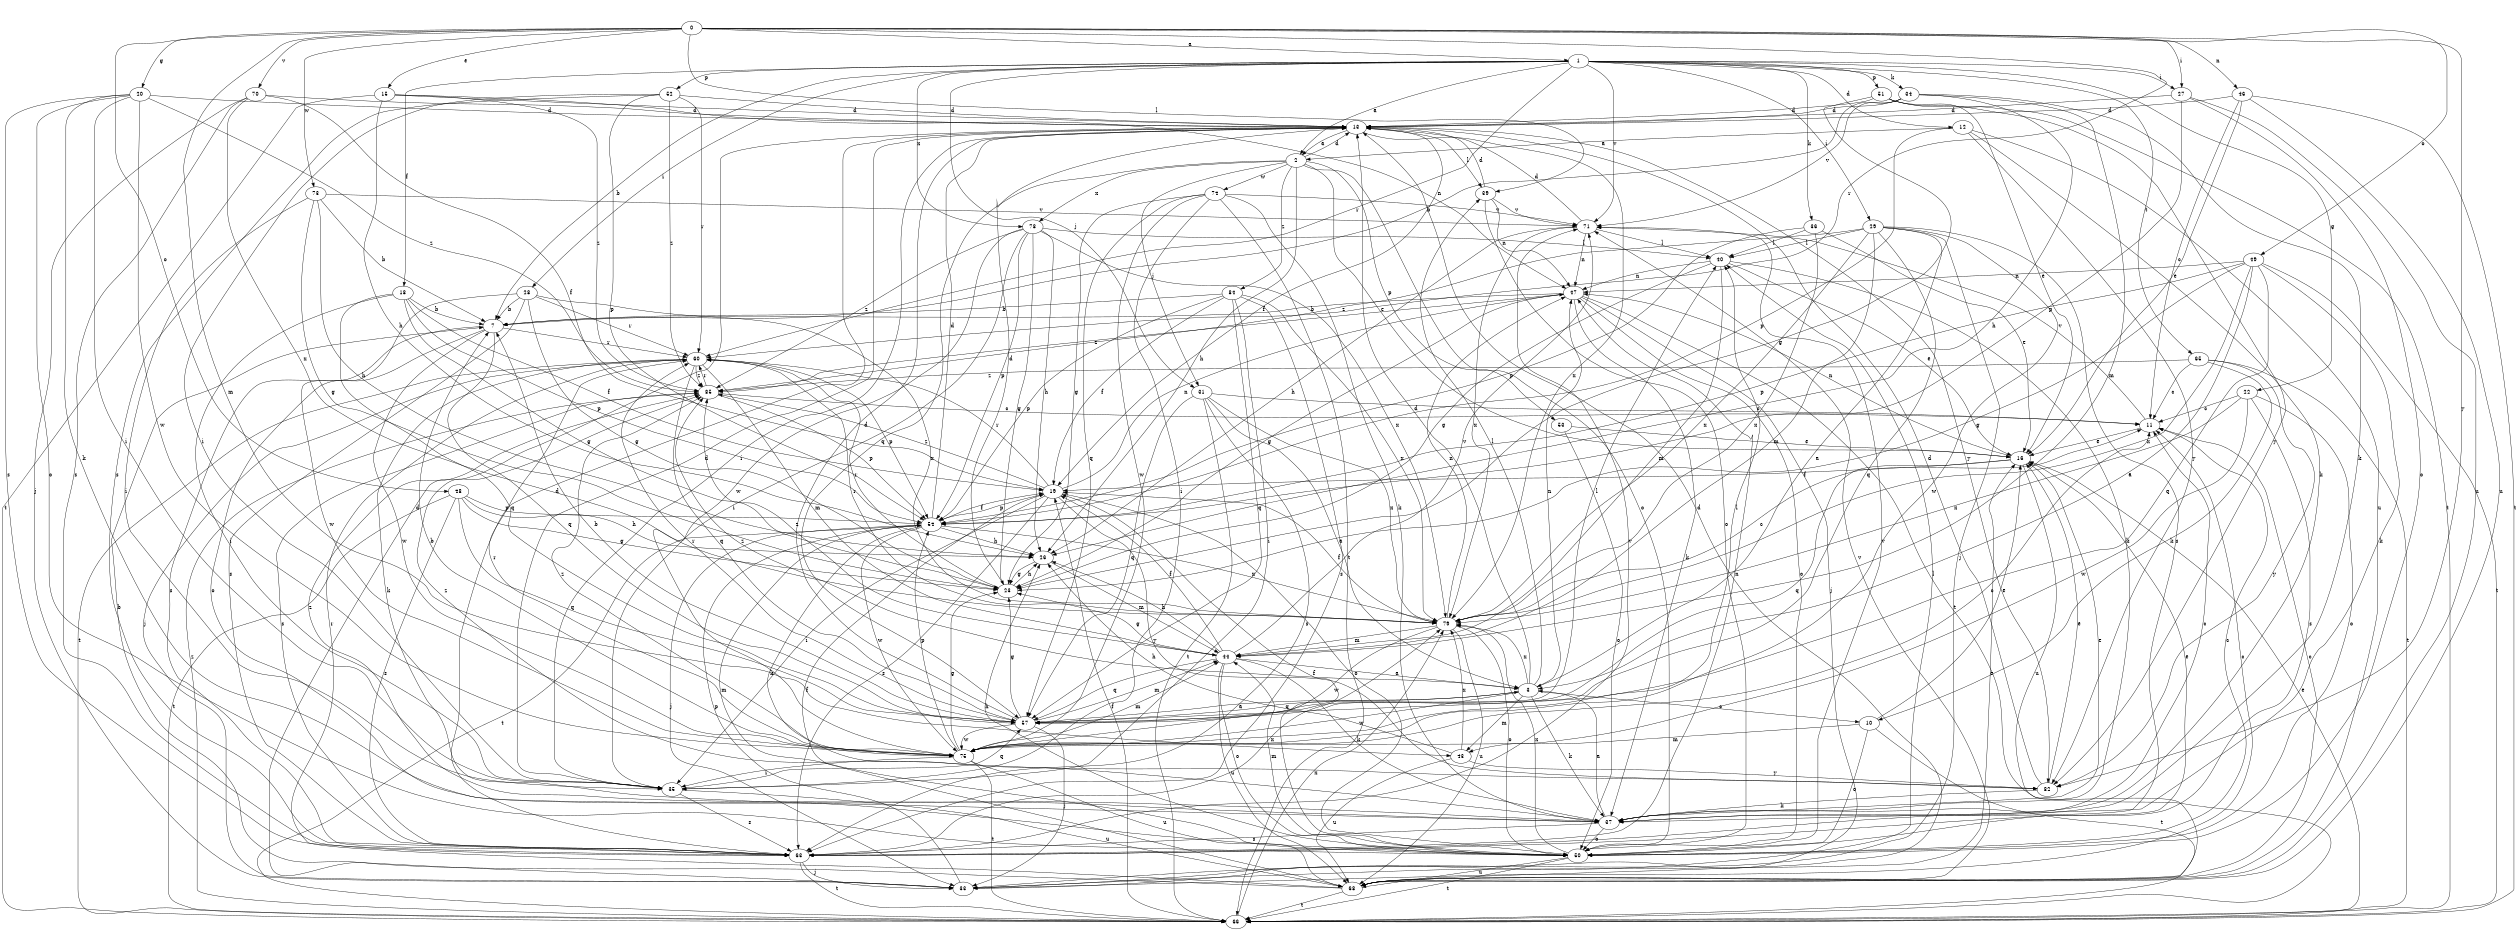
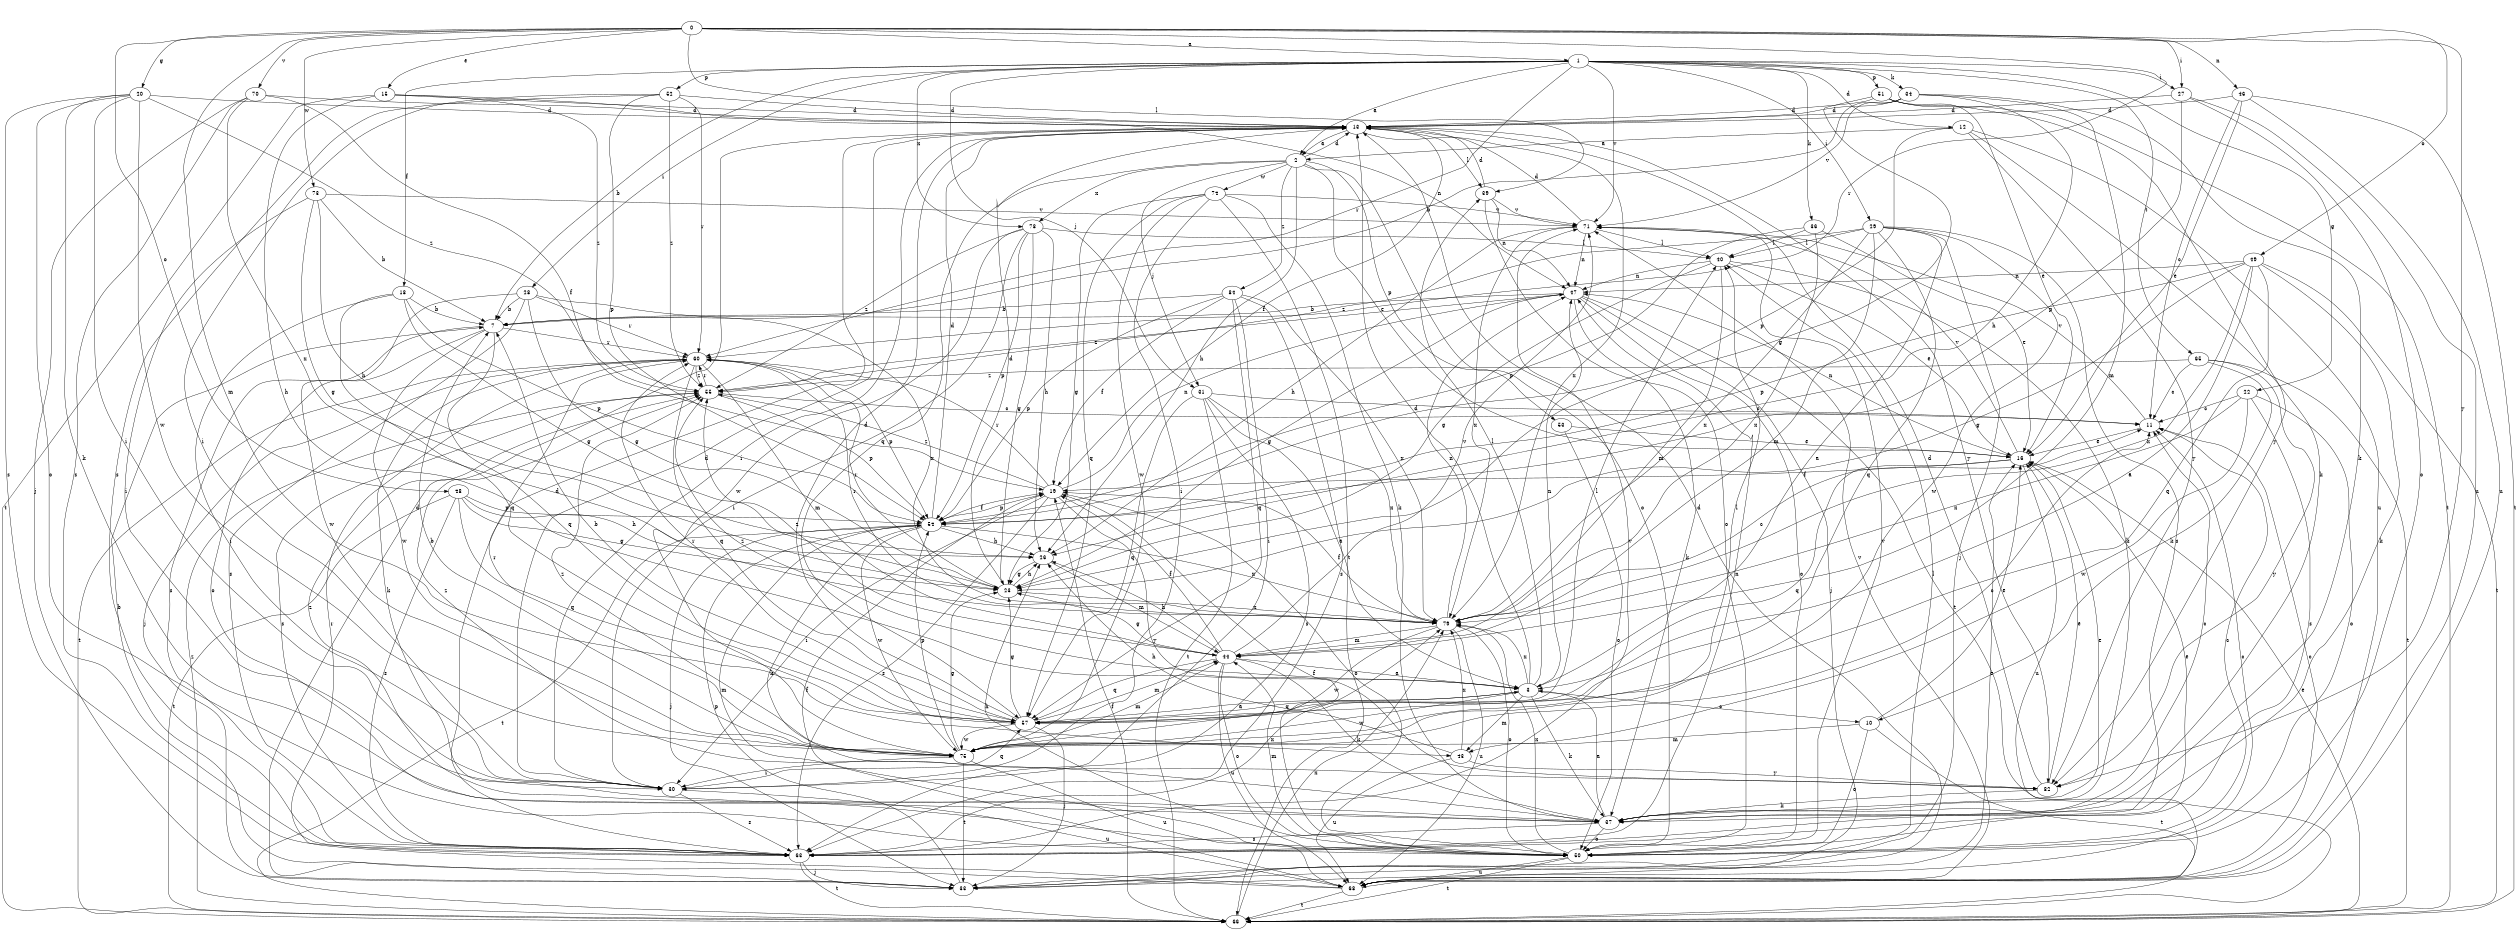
none -> (1863, 271)
(1331, 328) -> (1225, 607)
(709, 392) -> (709, 392)
(710, 436) -> none
(582, 449) -> (779, 596)
(672, 790) -> (672, 790)
(1037, 907) -> (963, 821)
